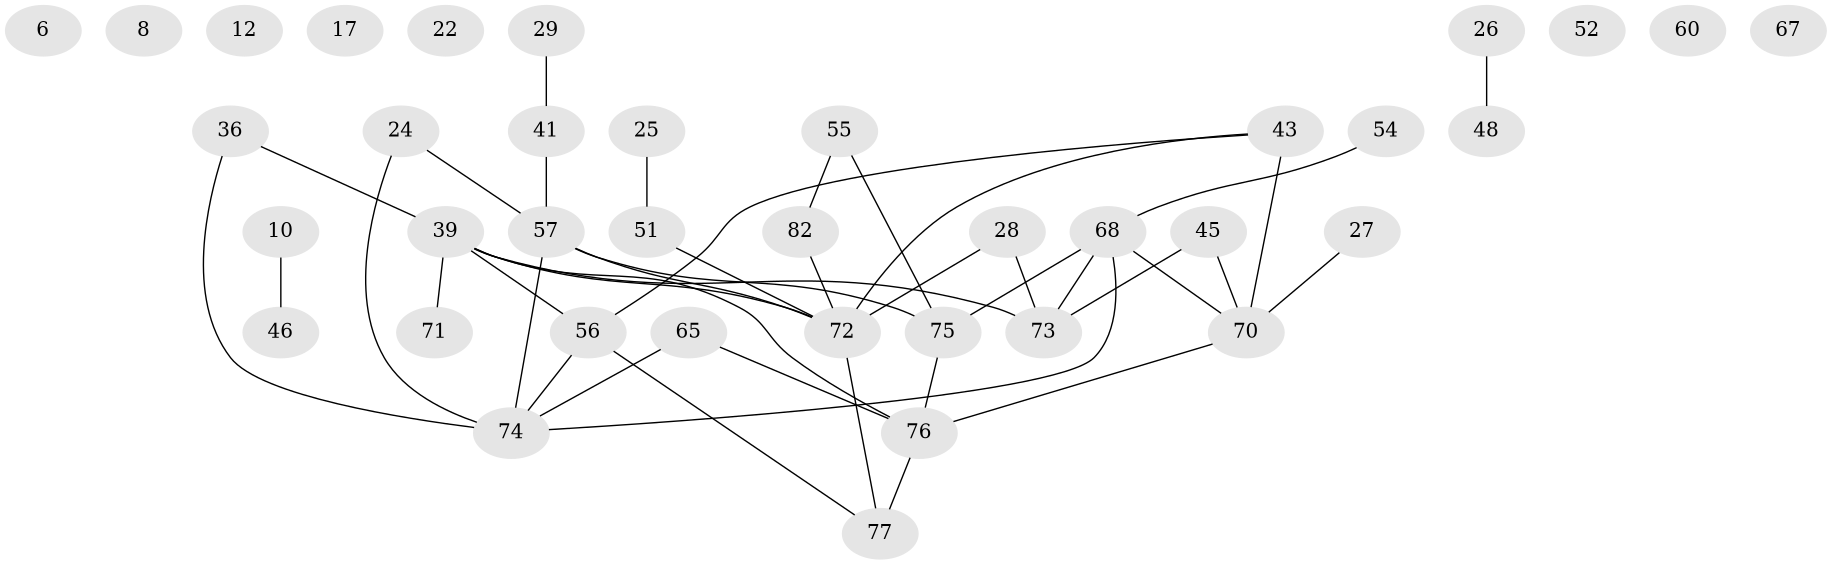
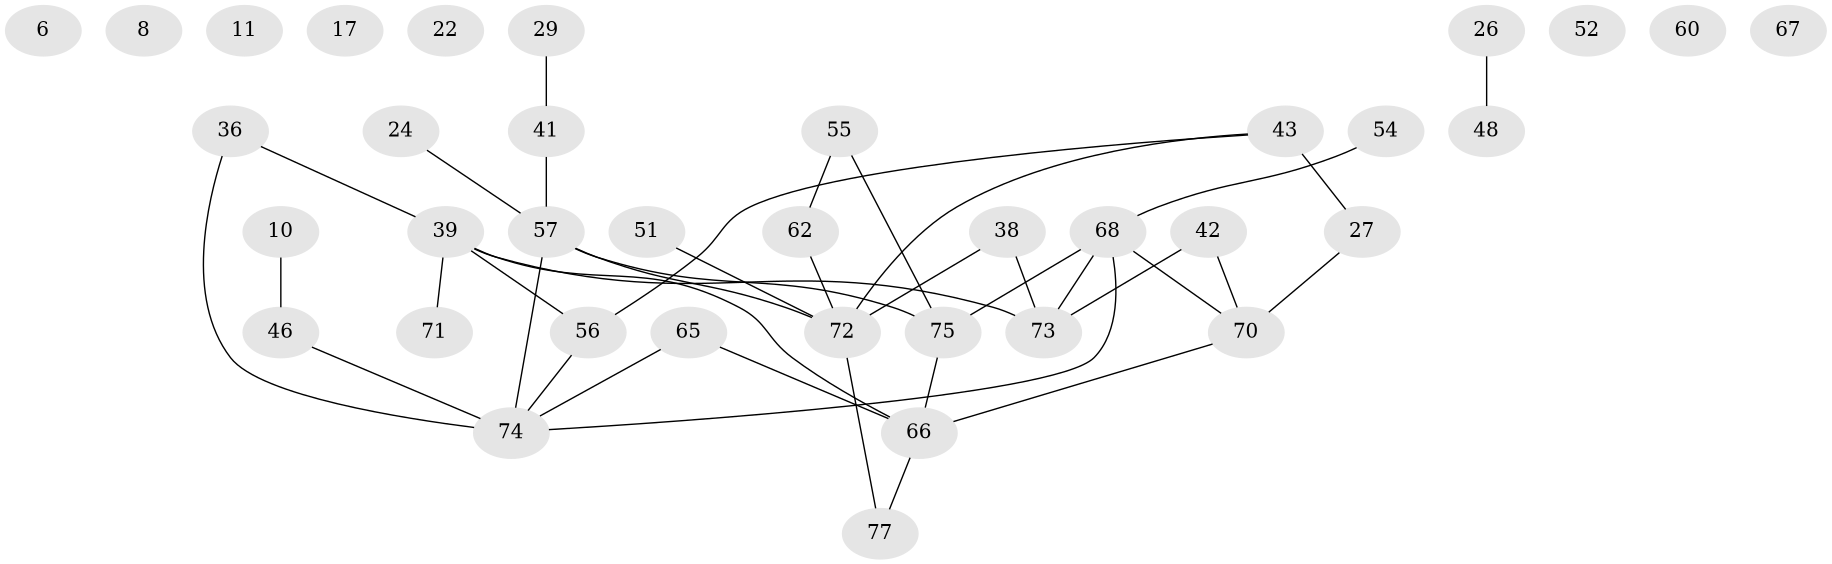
(245, 31) -> (245, 31)
(647, 131) -> none
(801, 232) -> (801, 232)
(1007, 232) -> (1007, 232)
(1209, 232) -> (1209, 232)
(1266, 232) -> (1324, 182)
(643, 284) -> none
(369, 314) -> (396, 383)
(734, 433) -> none
(919, 433) -> (919, 433)
